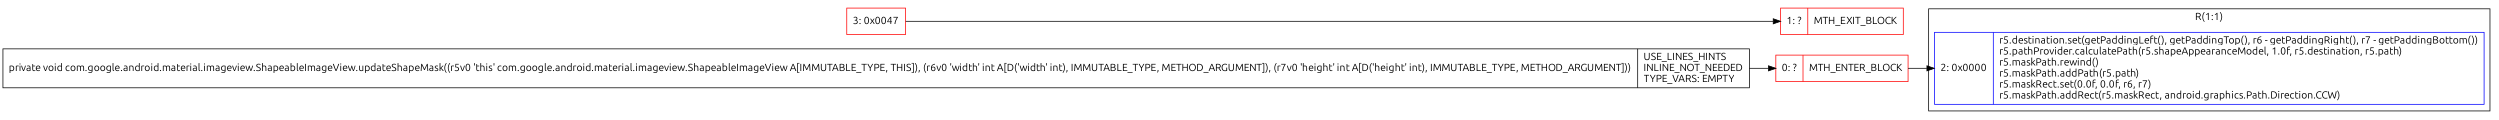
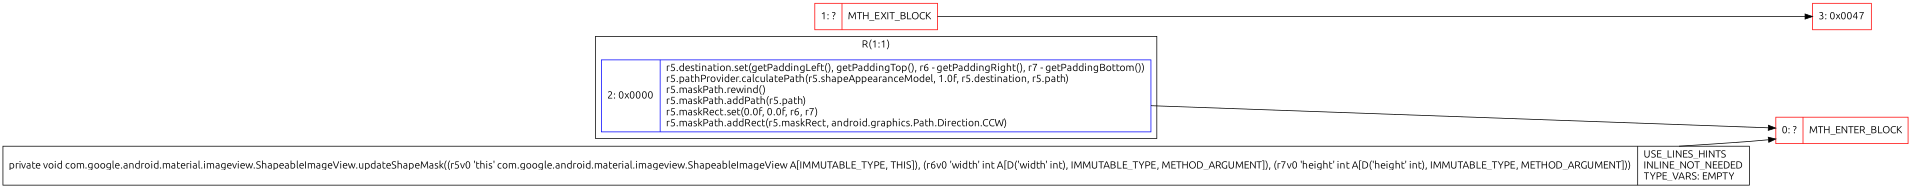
(1339, 21) -> (1371, 17)
(1917, 68) -> (1460, 117)
